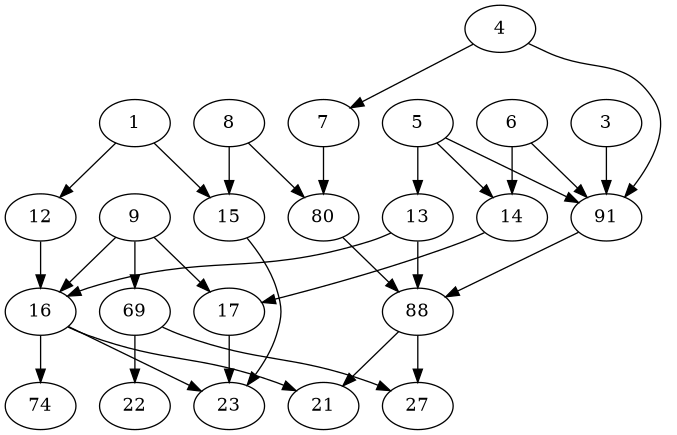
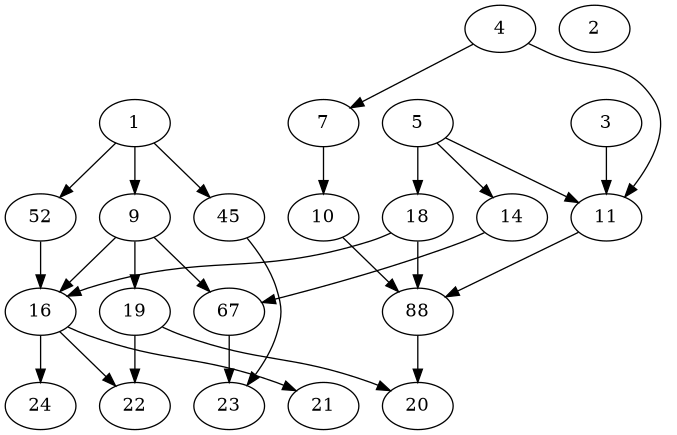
none -> (595, 29)
(229, 123) -> none
(512, 123) -> none
none -> (135, 164)
(41, 217) -> (41, 217)
(229, 217) -> (229, 217)
(324, 217) -> (324, 217)
(418, 217) -> (418, 217)
(606, 217) -> (606, 217)
(135, 312) -> (135, 312)
(229, 312) -> (229, 312)
(375, 354) -> none
(144, 363) -> (83, 354)
(41, 406) -> (41, 406)
(418, 406) -> (418, 406)
